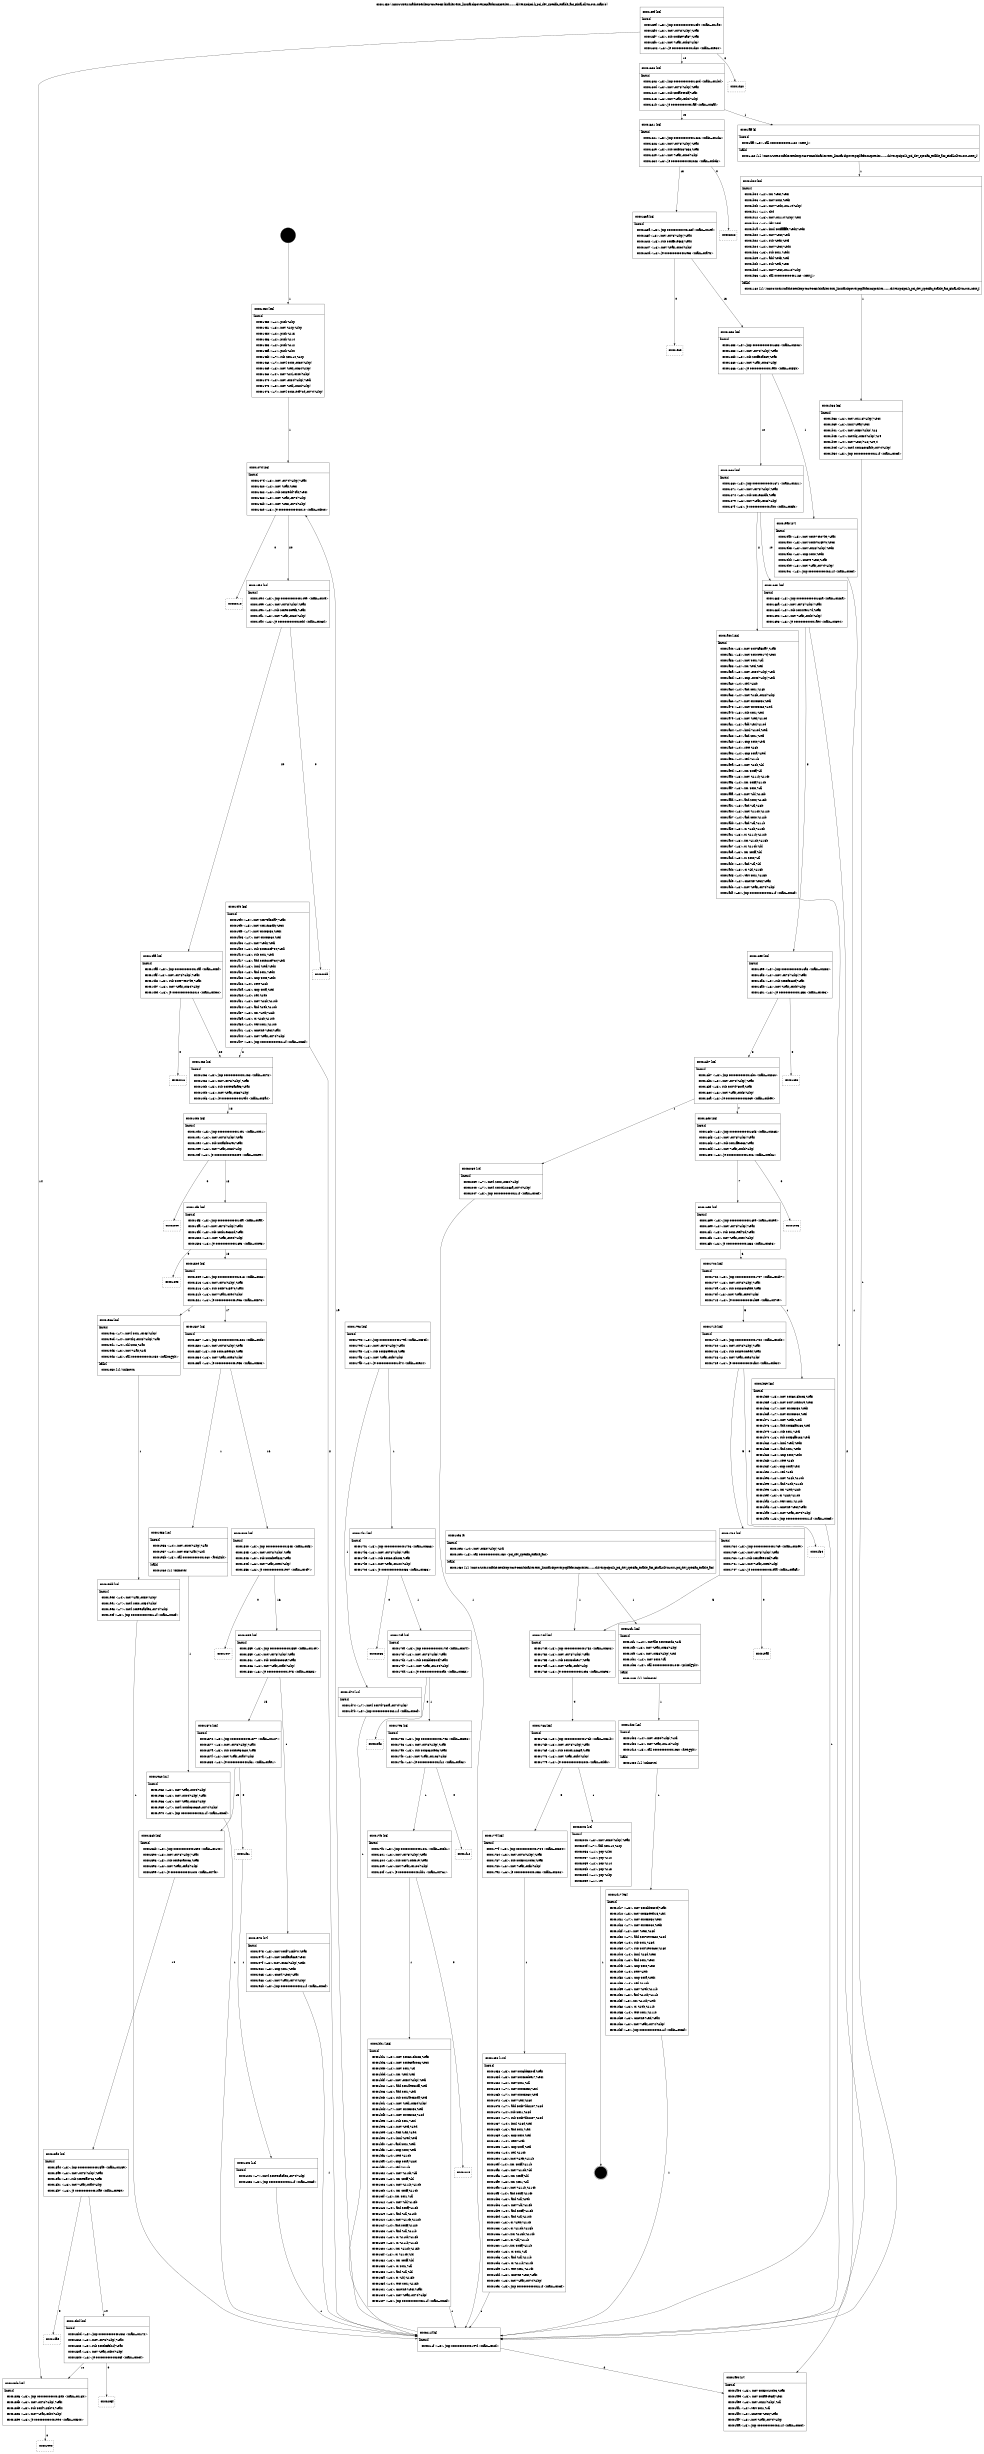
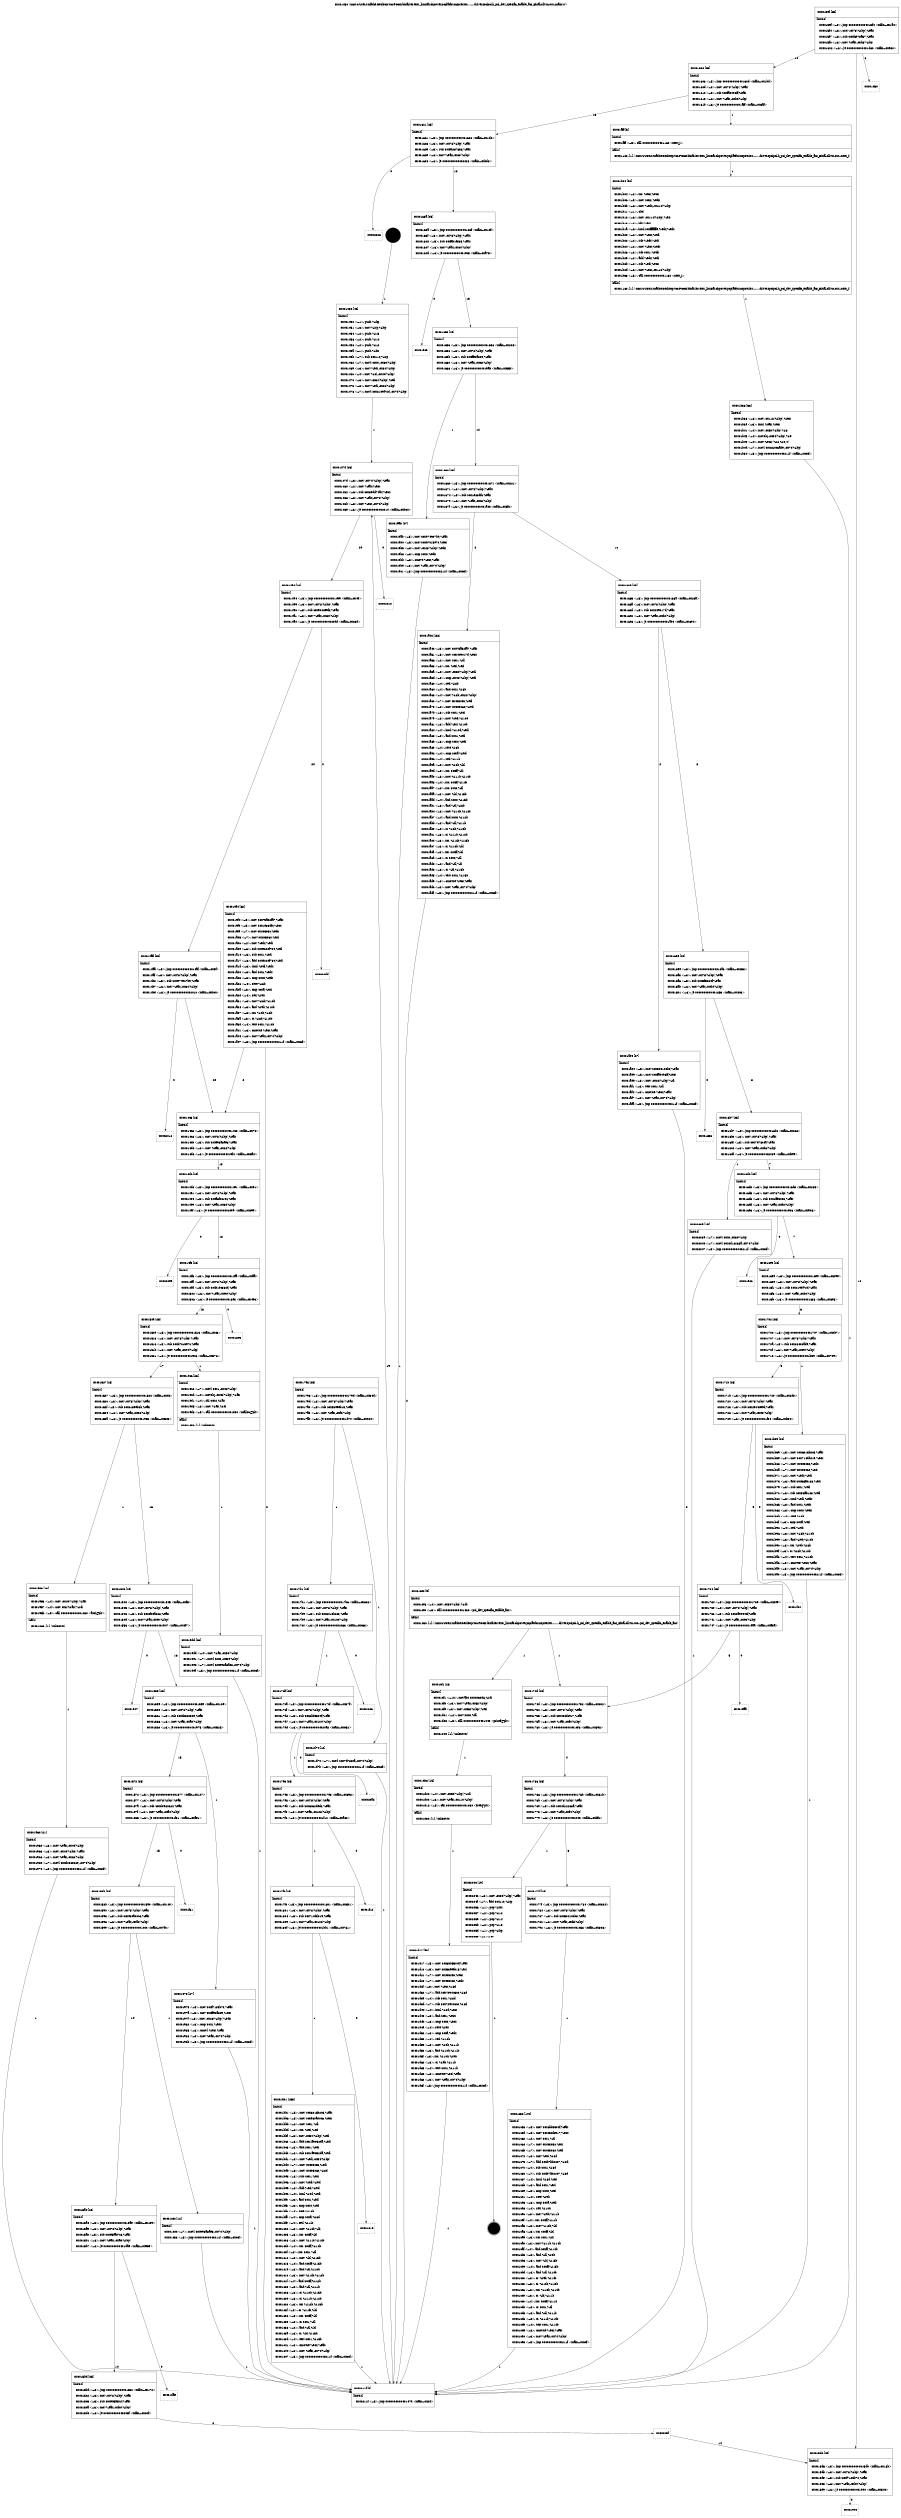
(239, 2010) -> (163, 2073)
(77, 2370) -> (738, 2449)
(611, 2371) -> (685, 1834)
